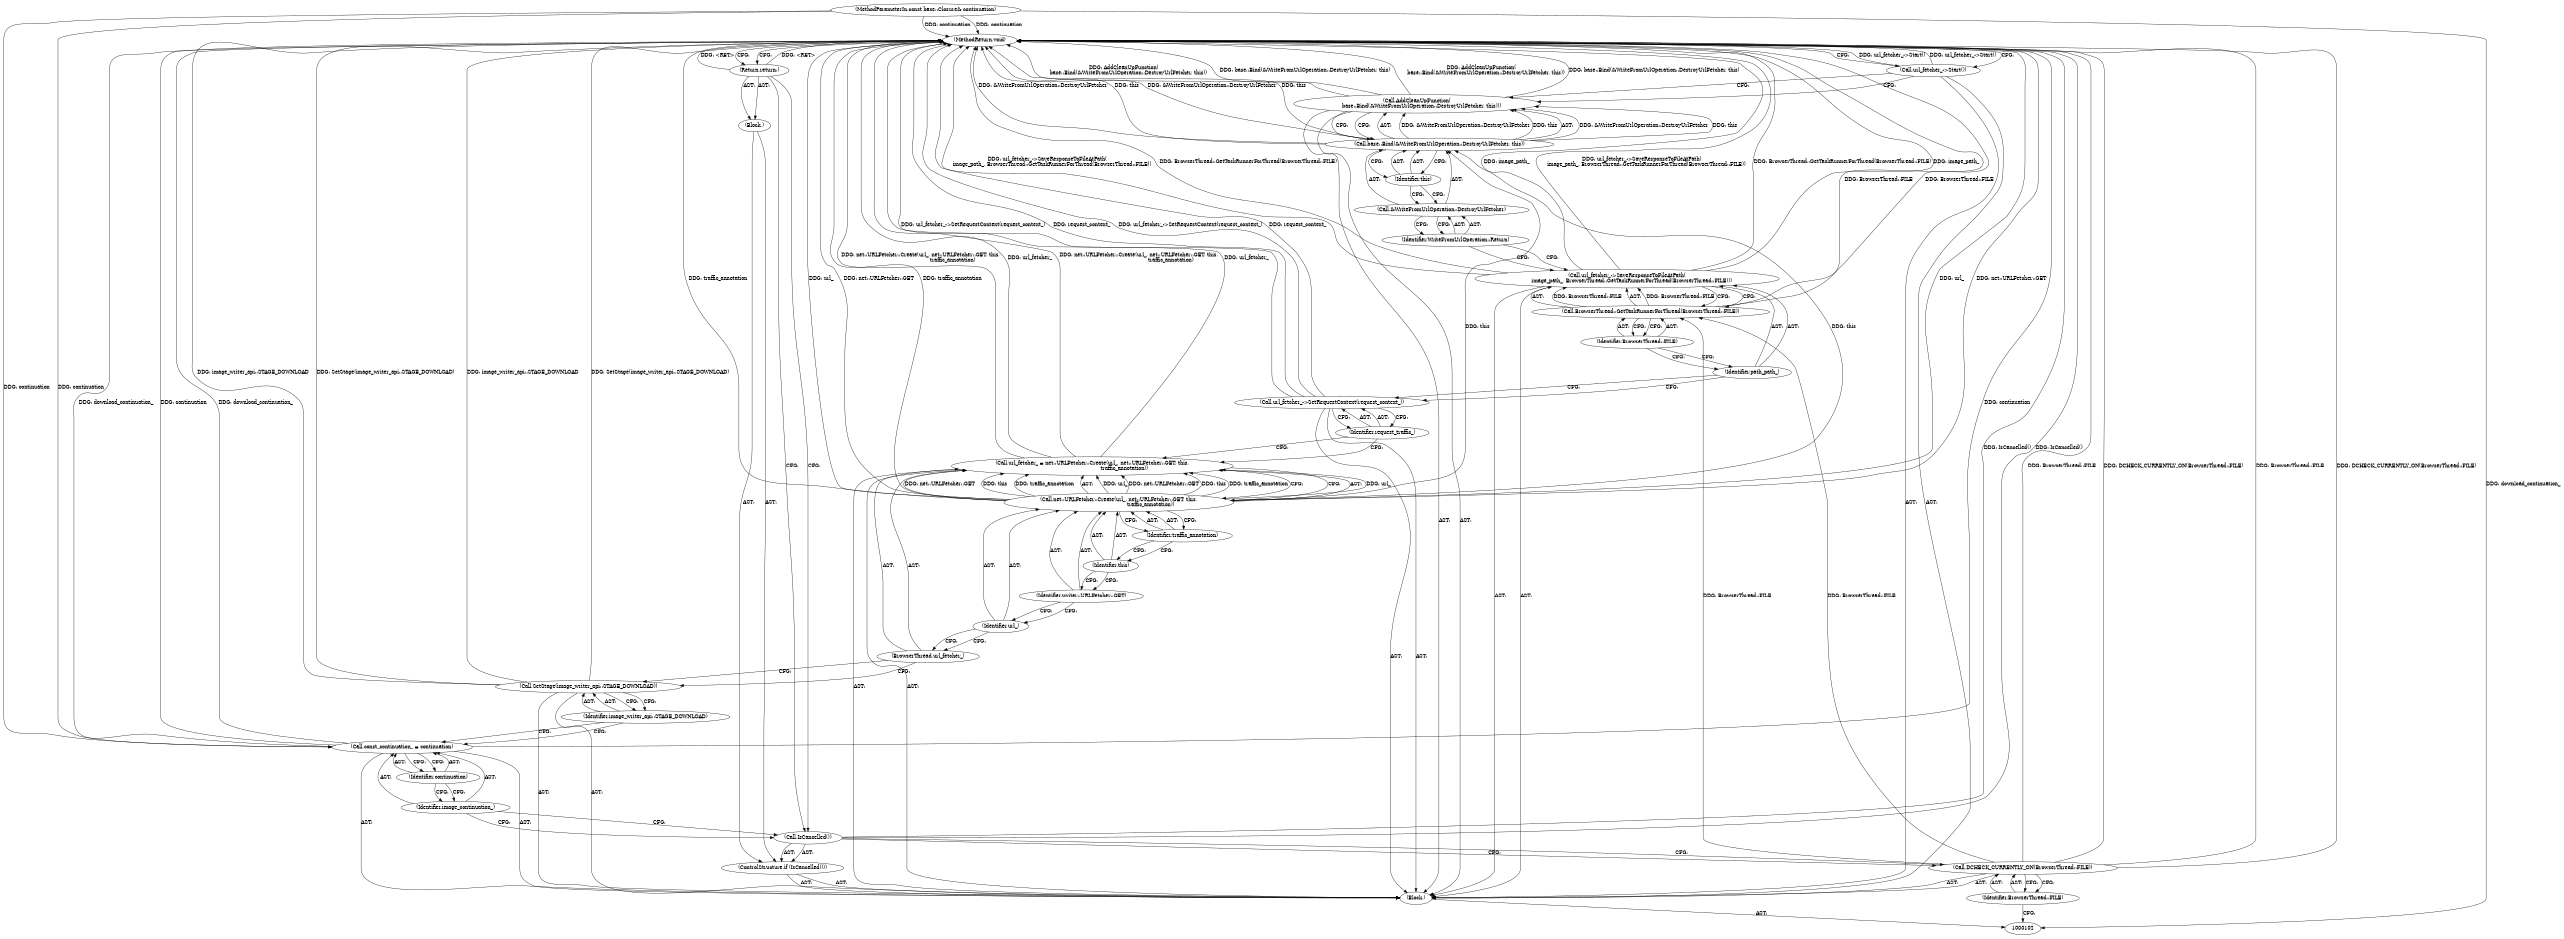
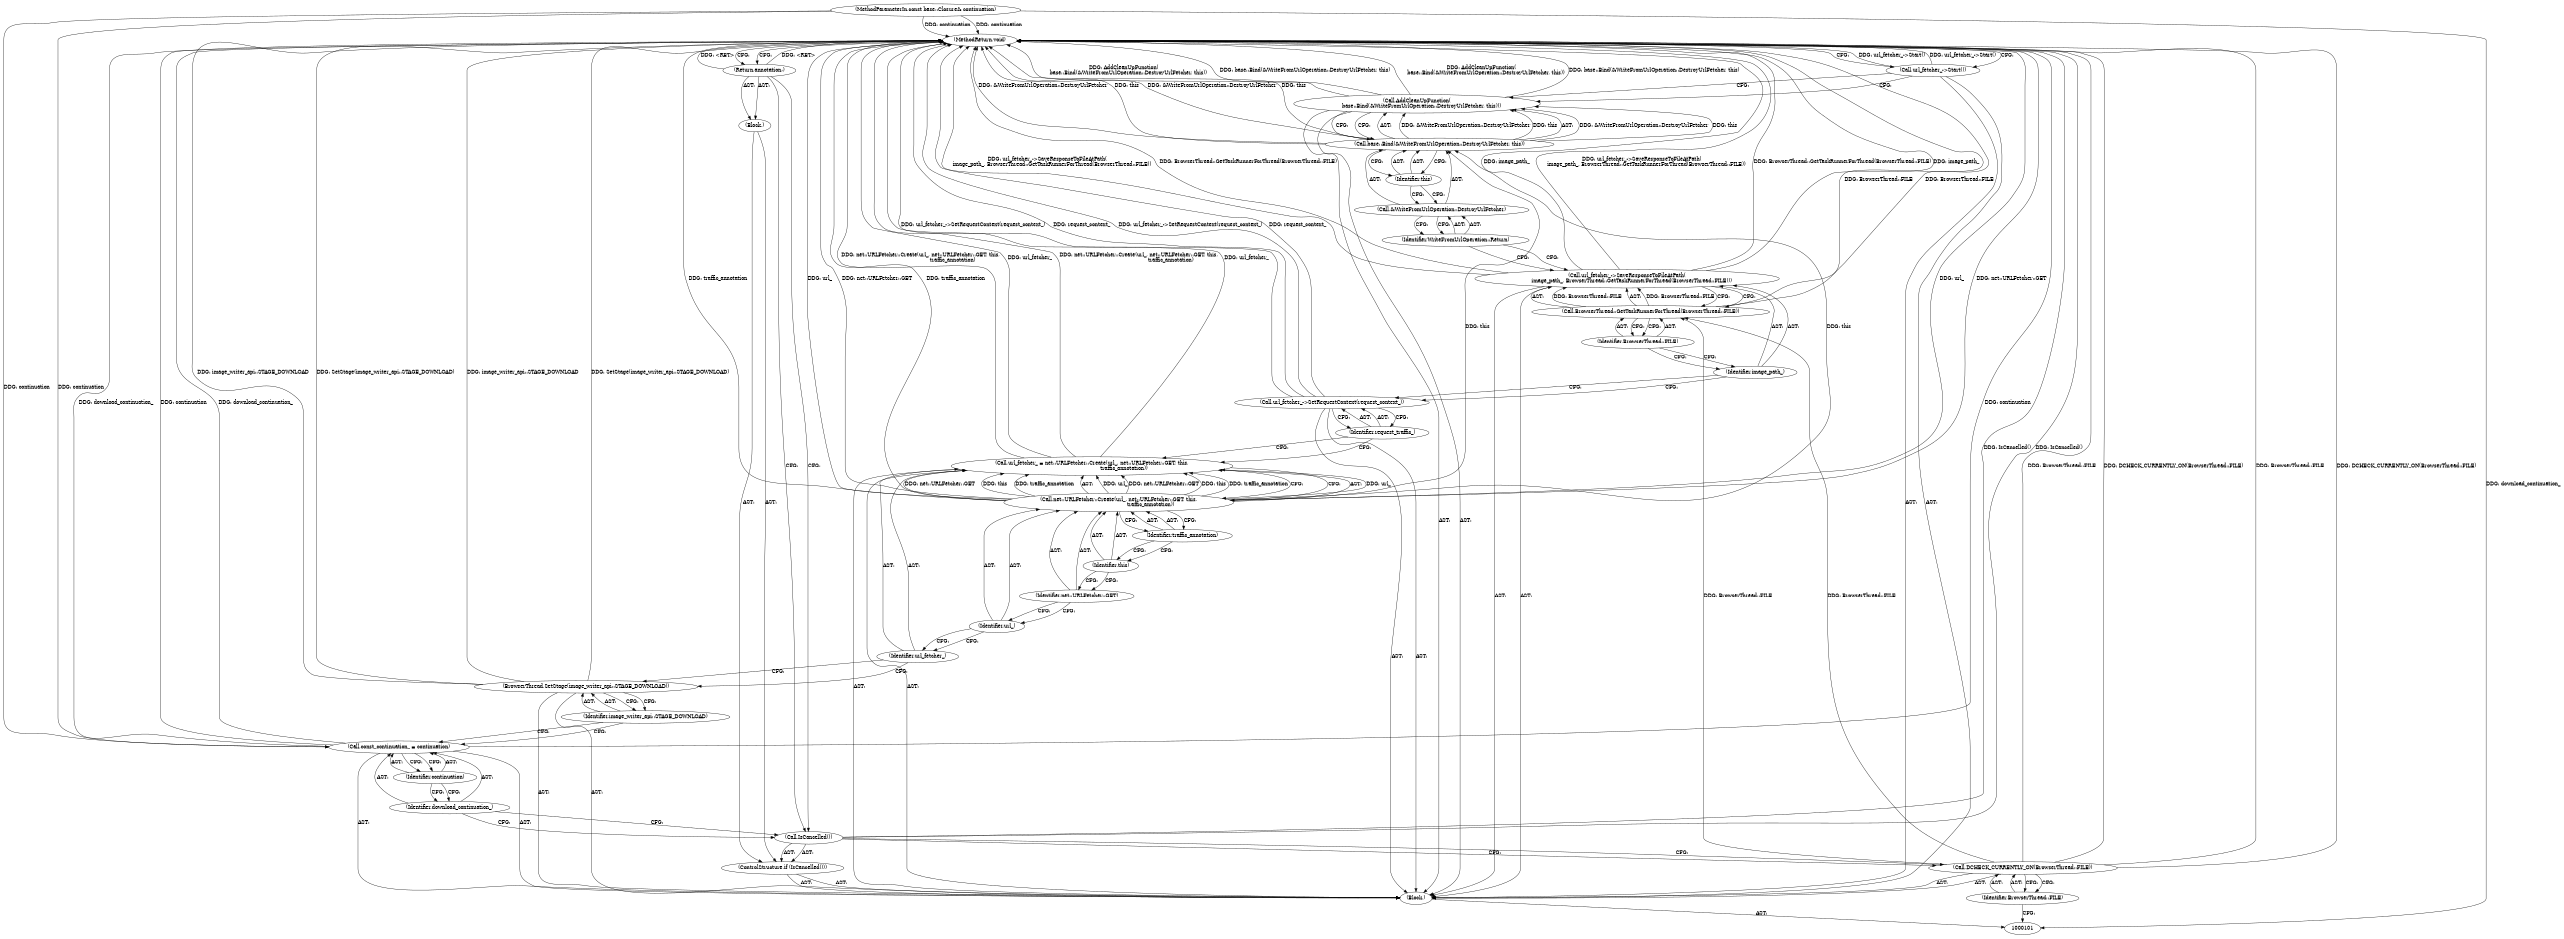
(759, 70) -> (759, 70)
(1752, 372) -> (1755, 372)
(1081, 596) -> (1077, 596)
(928, 657) -> (918, 657)
(589, 687) -> (586, 687)
(456, 808) -> (450, 808)
(2023, 928) -> (2023, 928)
